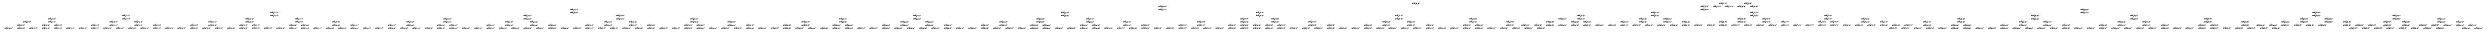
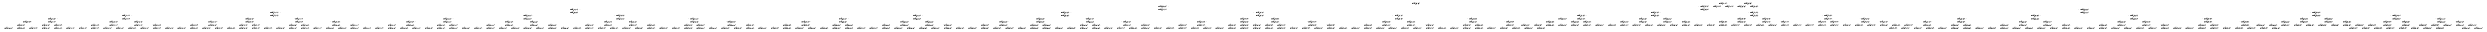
none -> (2335, 25)
